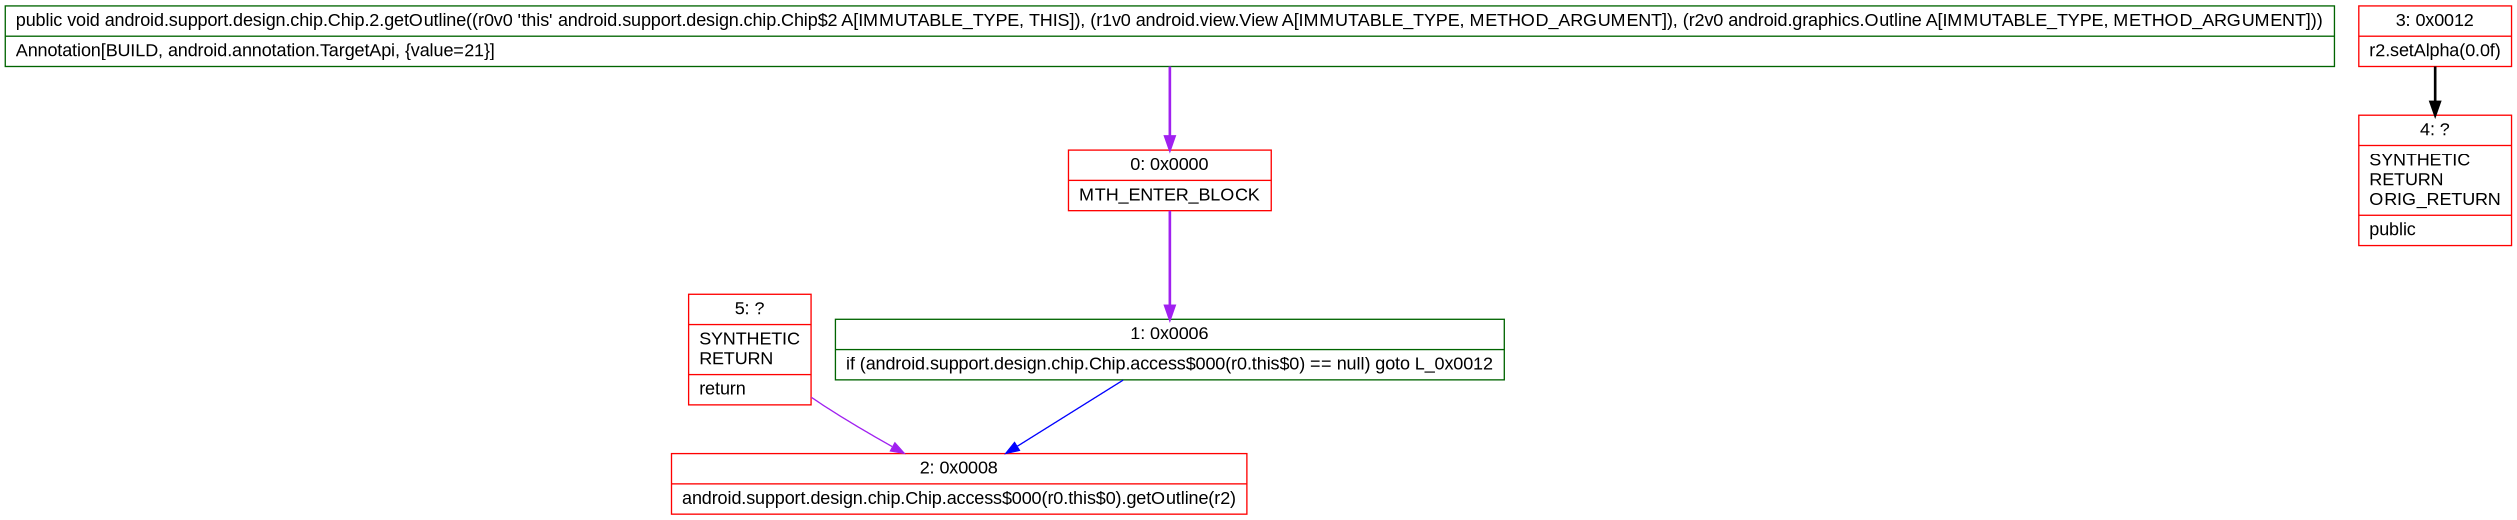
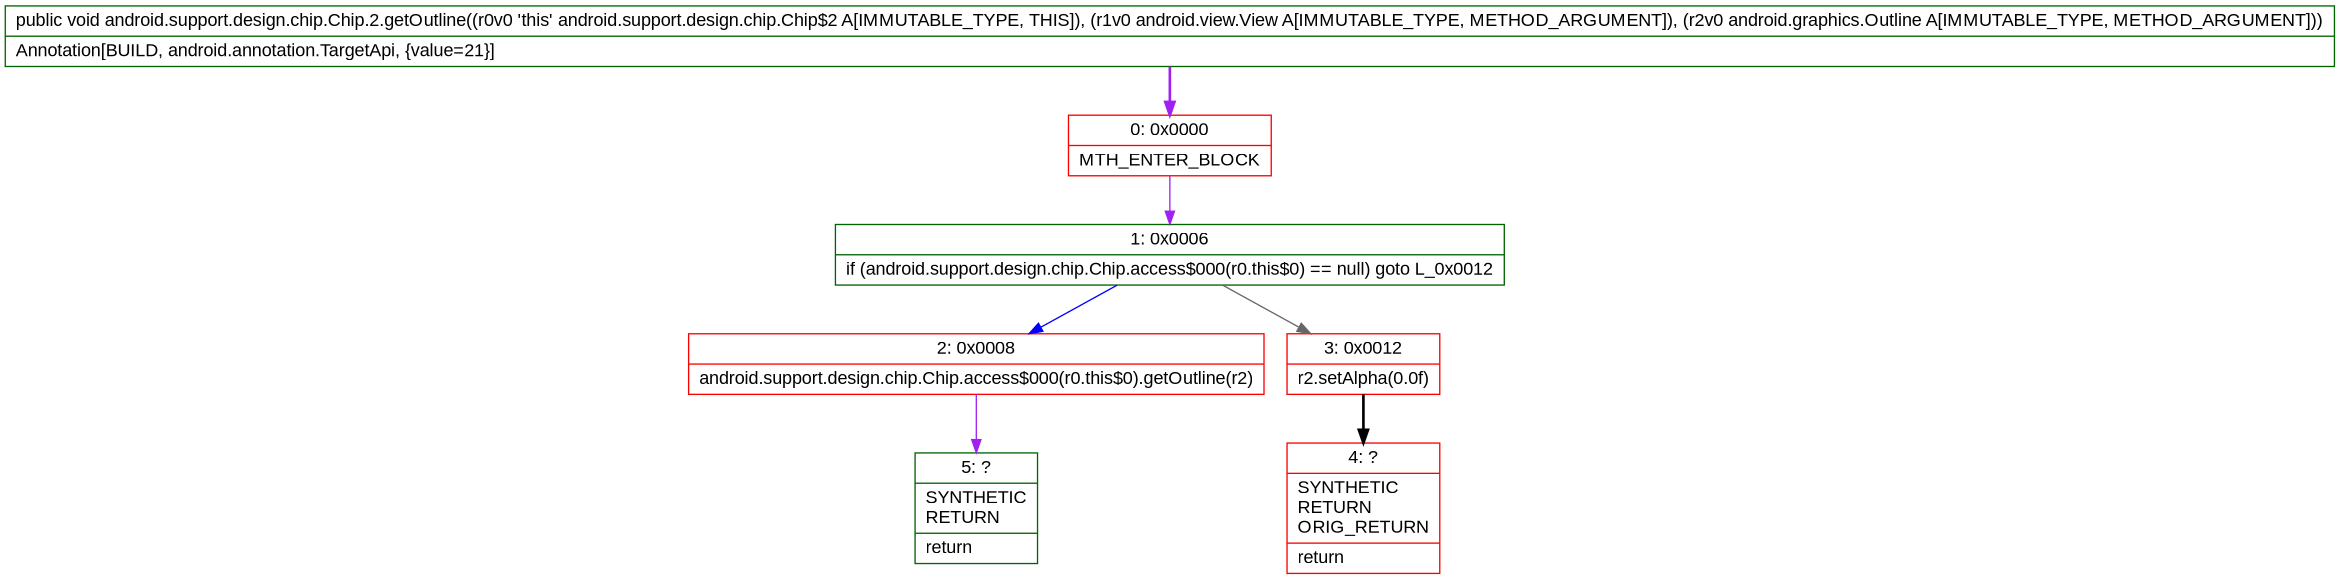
(2393, 230) -> (1321, 558)
(1170, 258) -> (1170, 193)
none -> (1261, 306)
(750, 350) -> (976, 508)
(851, 423) -> (976, 417)
